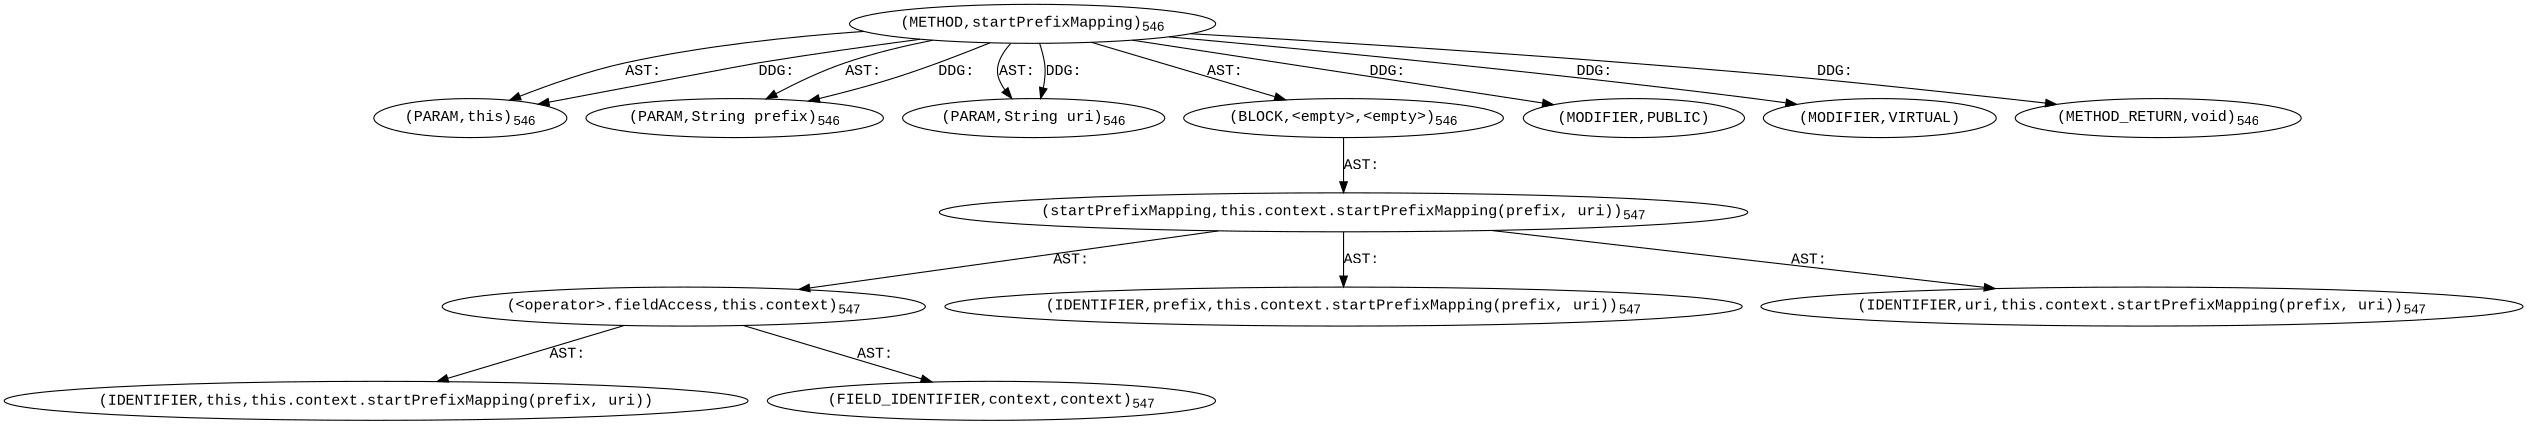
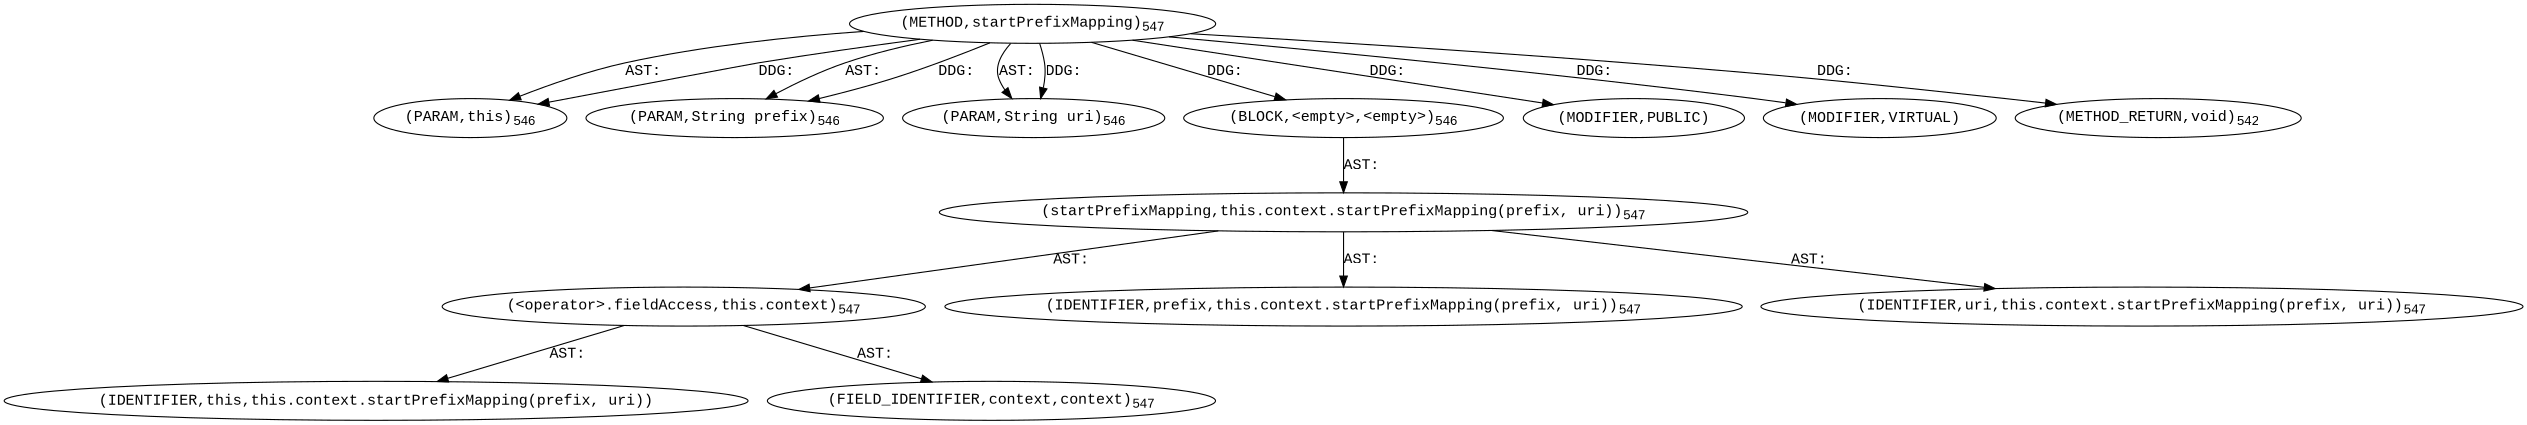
(1153, 22) -> (1153, 22)
(1230, 71) -> (1230, 71)
(2248, 116) -> (2248, 116)
